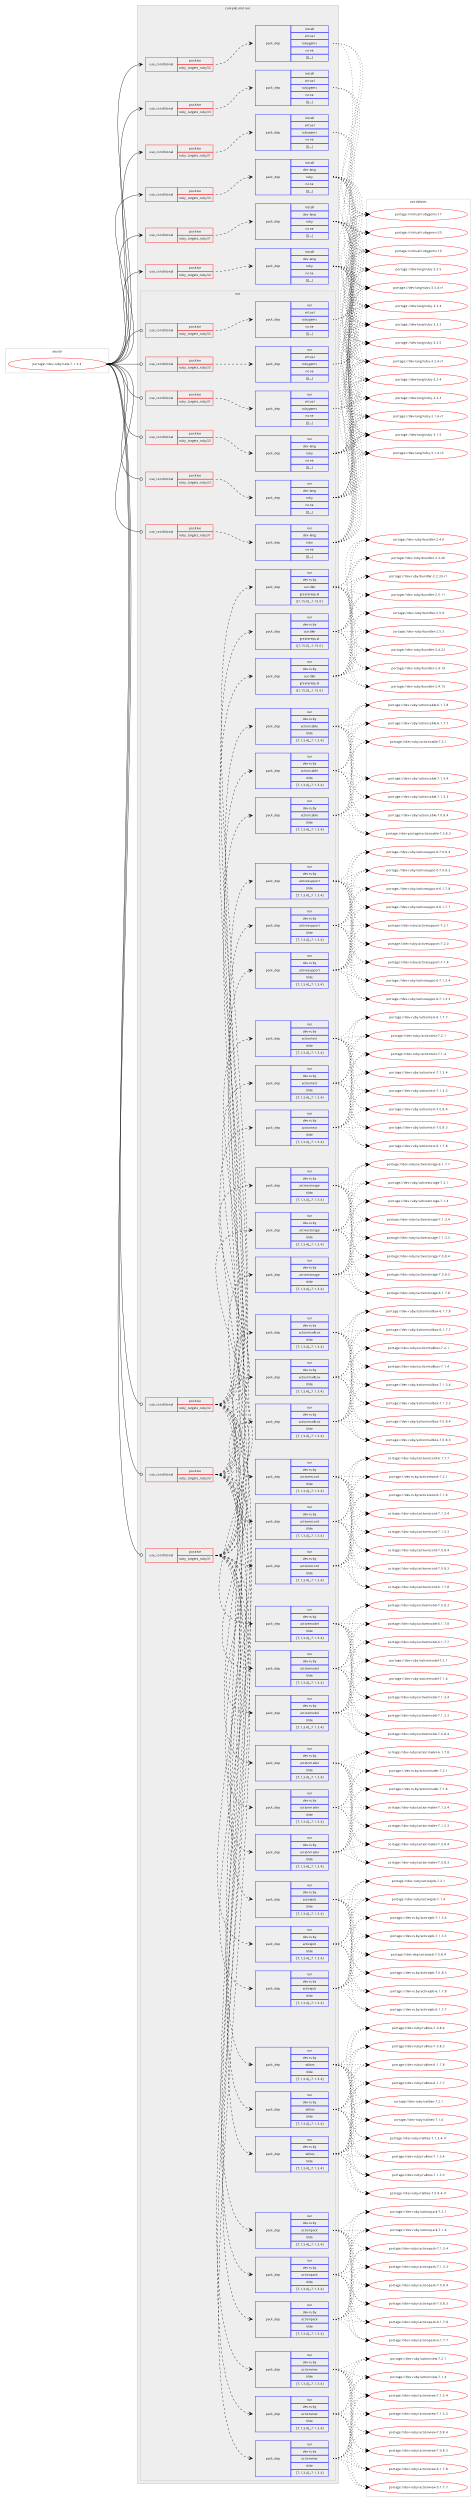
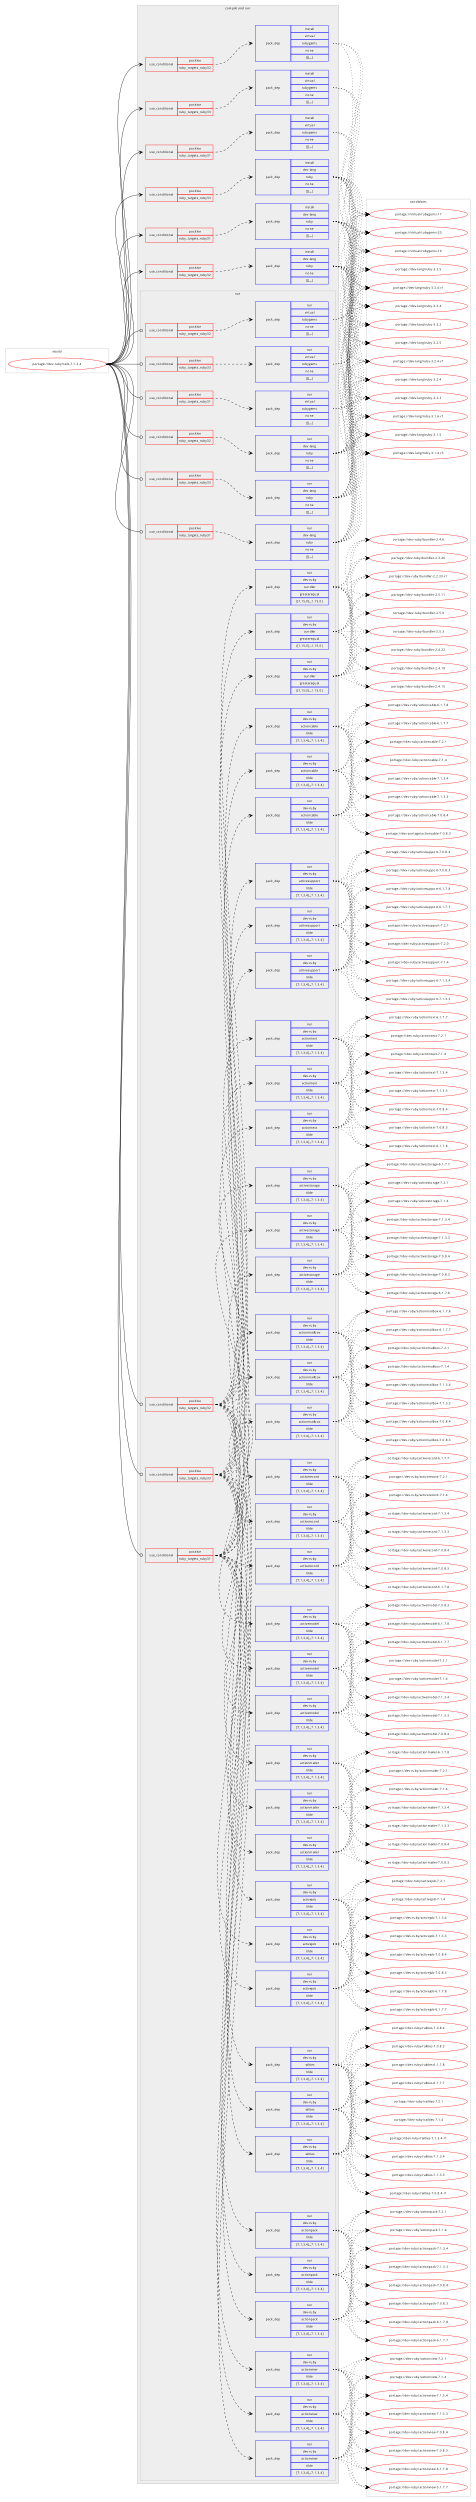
none -> (419, 760)
(419, 1955) -> (419, 1955)
